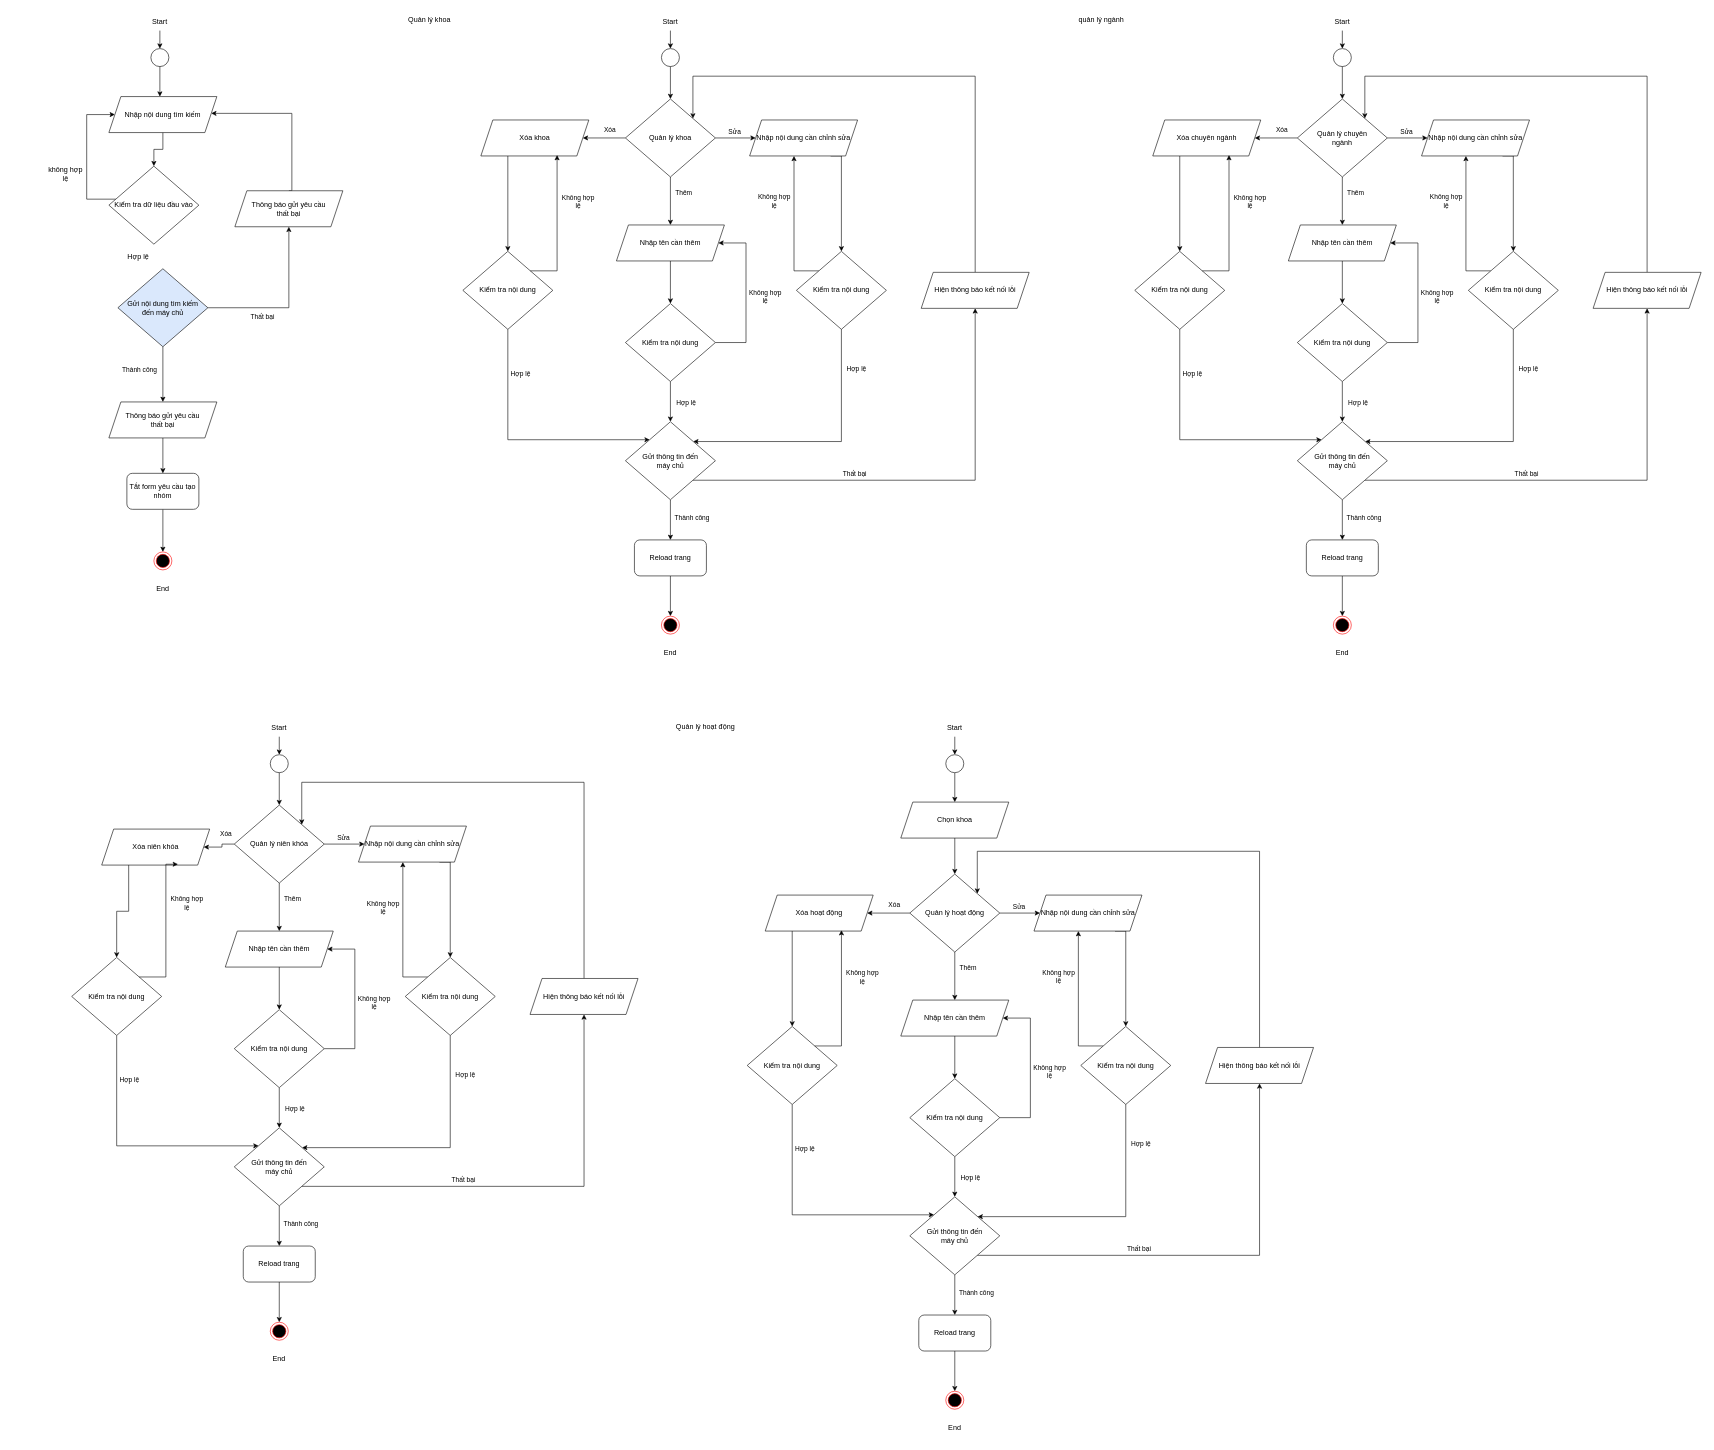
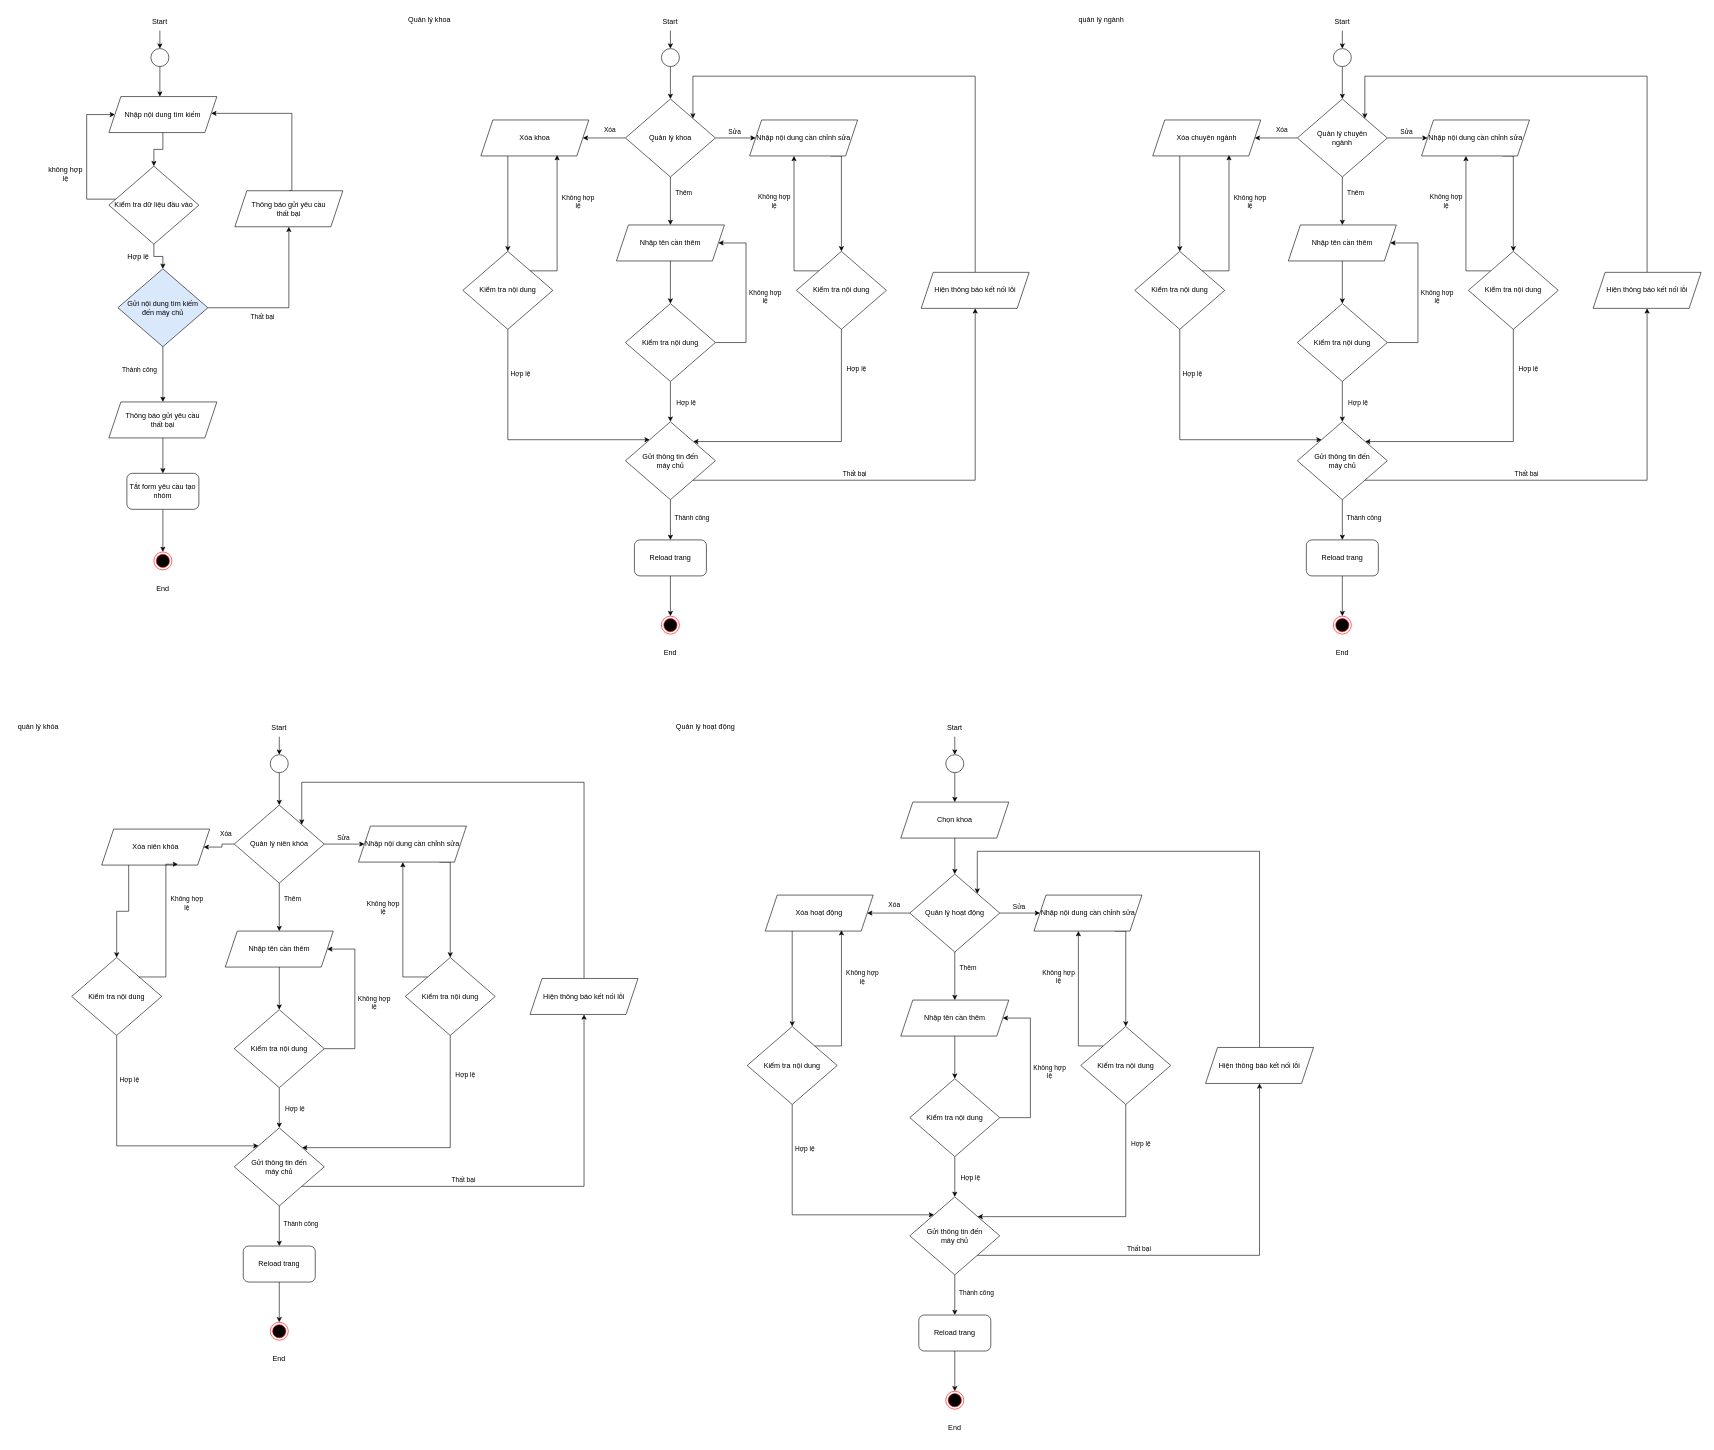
none -> (161, 256)
none -> (38, 726)
